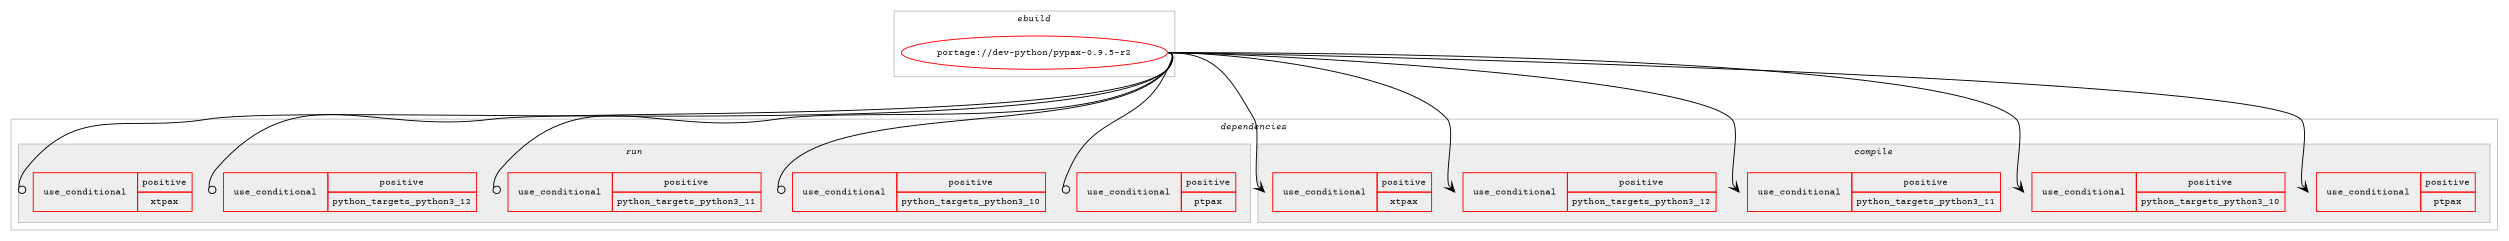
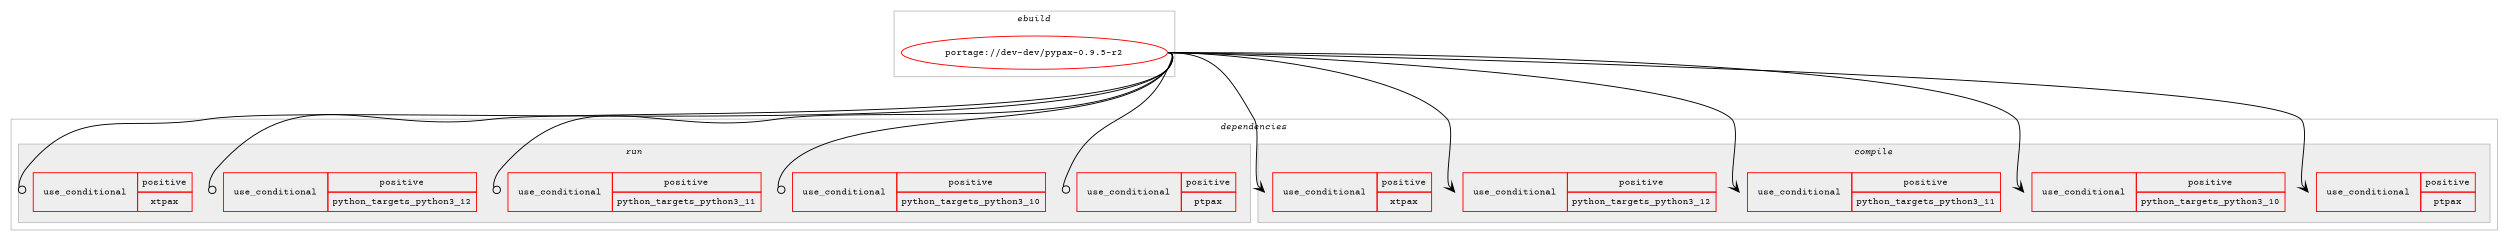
(1034, 53) -> (1034, 53)
